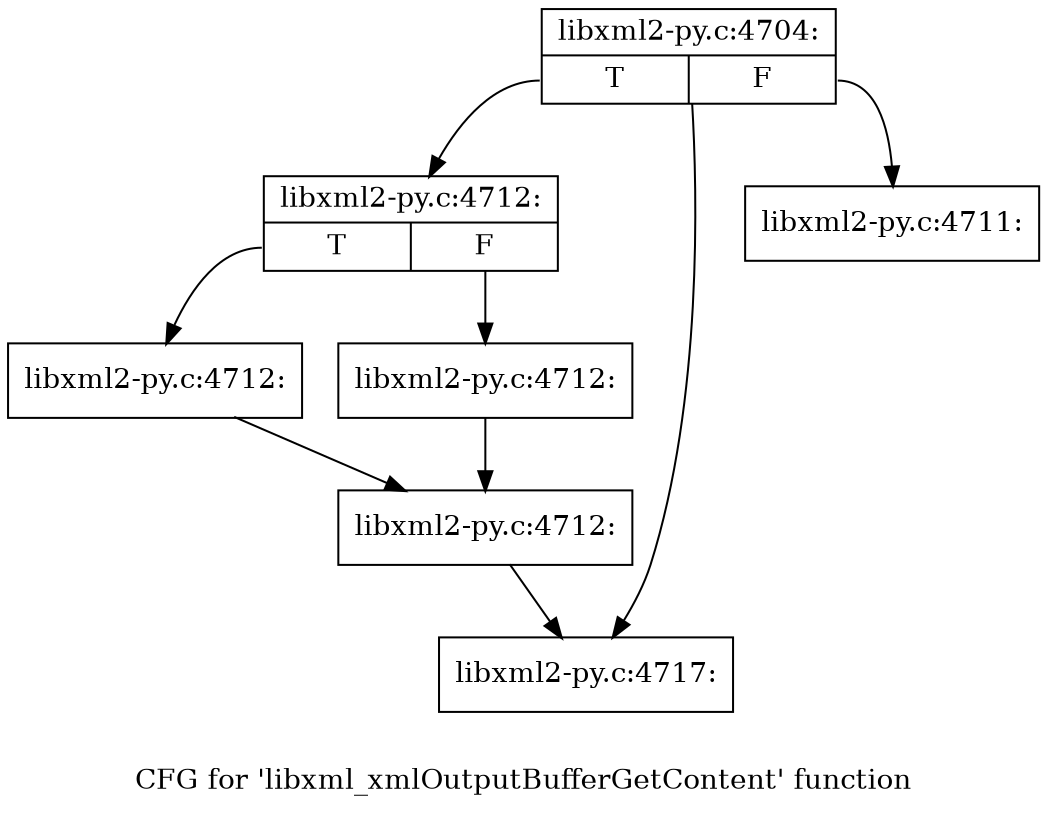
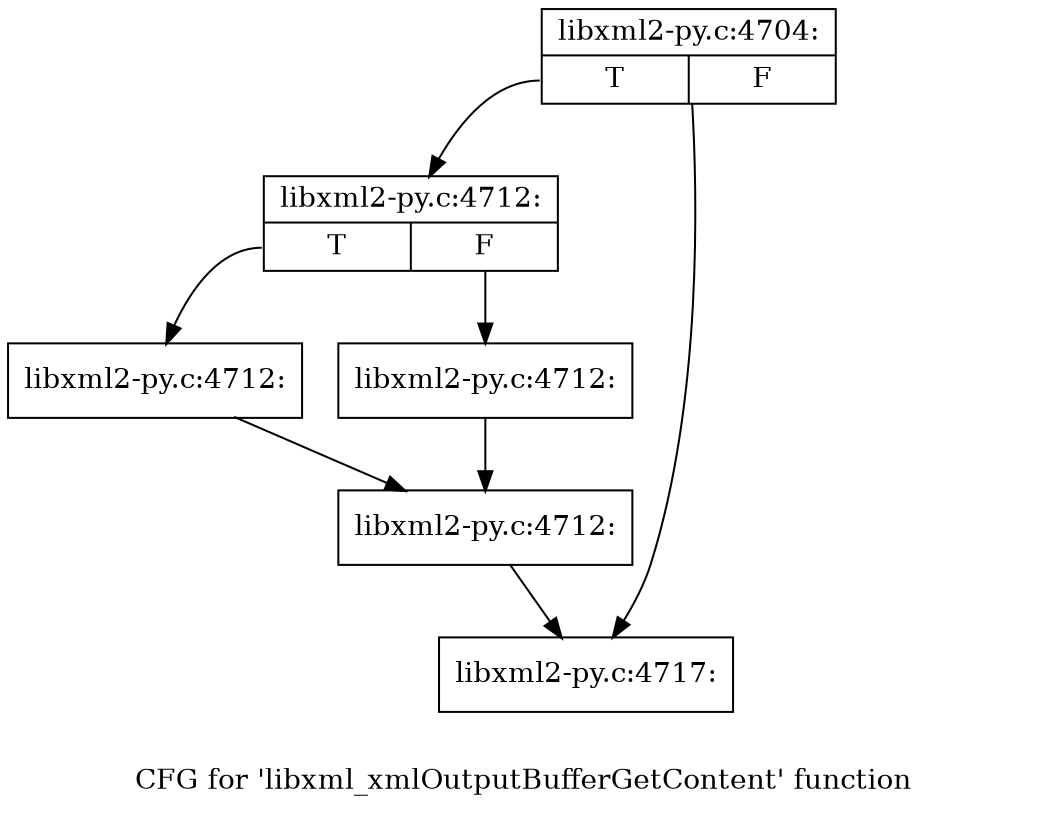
(892, 224) -> none
